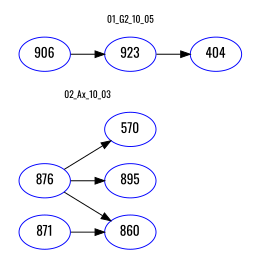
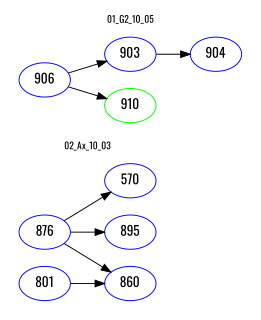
(130, 54) -> (130, 54)
(216, 54) -> (216, 54)
none -> (130, 106)
(45, 232) -> (45, 284)
